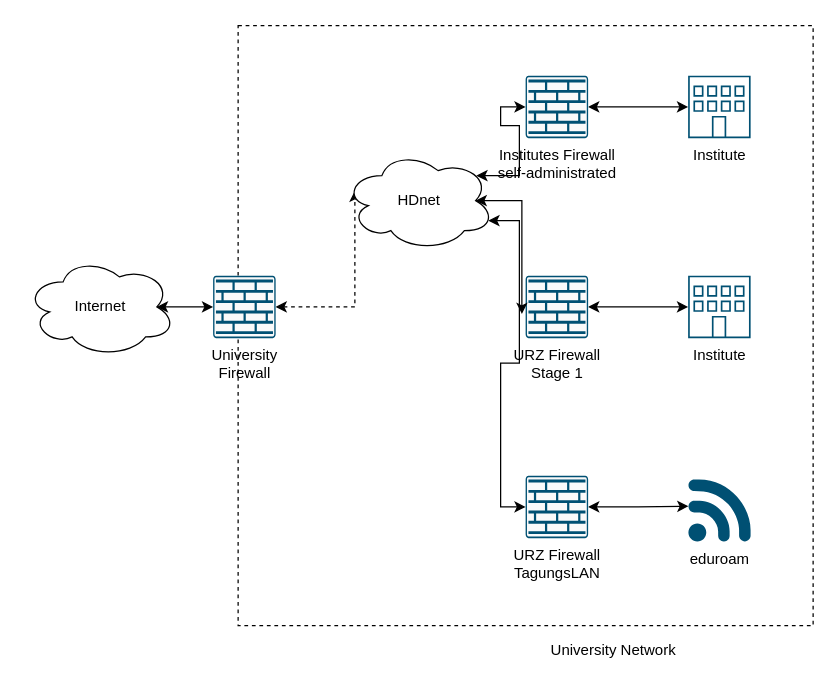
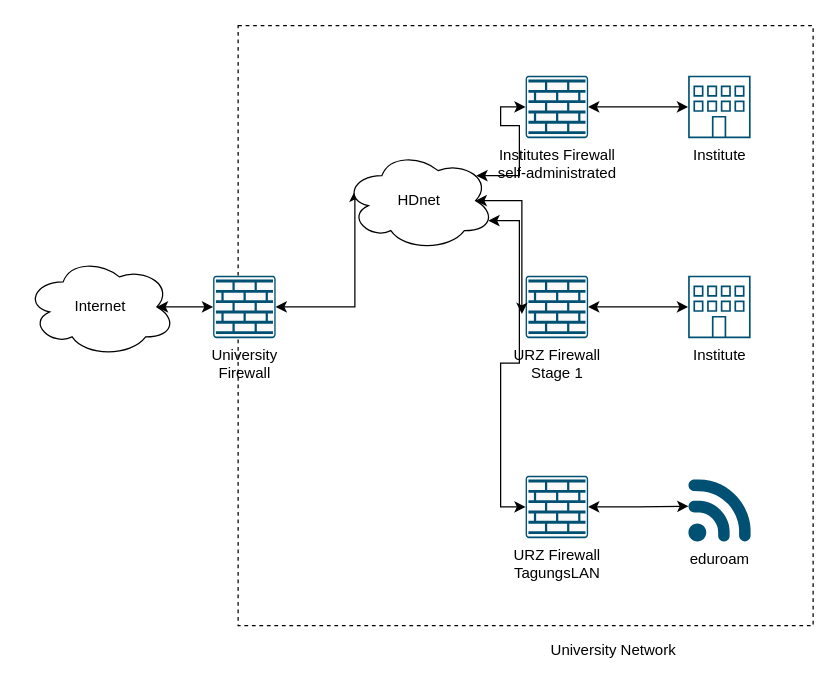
(355, 288) -> (355, 288)
